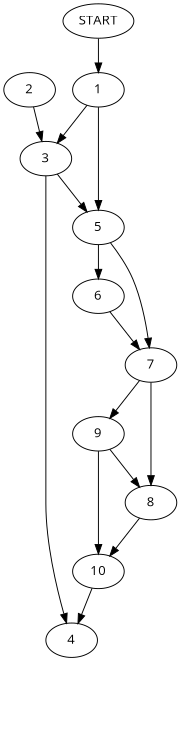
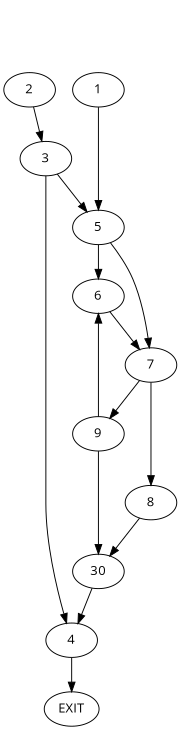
(98, 21) -> none
(75, 120) -> none
(122, 464) -> (98, 370)
(98, 571) -> (98, 571)
none -> (72, 709)
